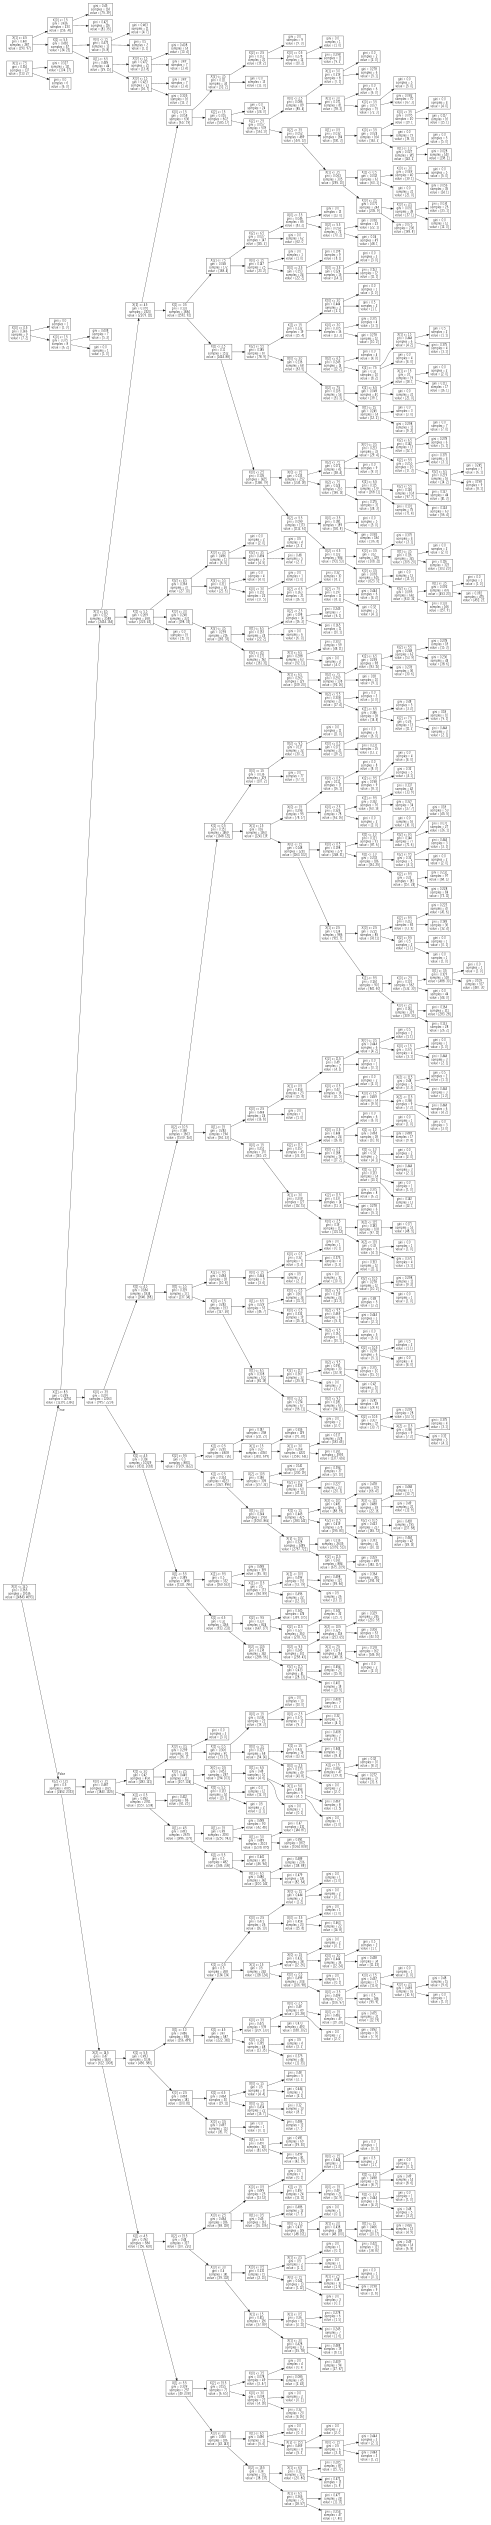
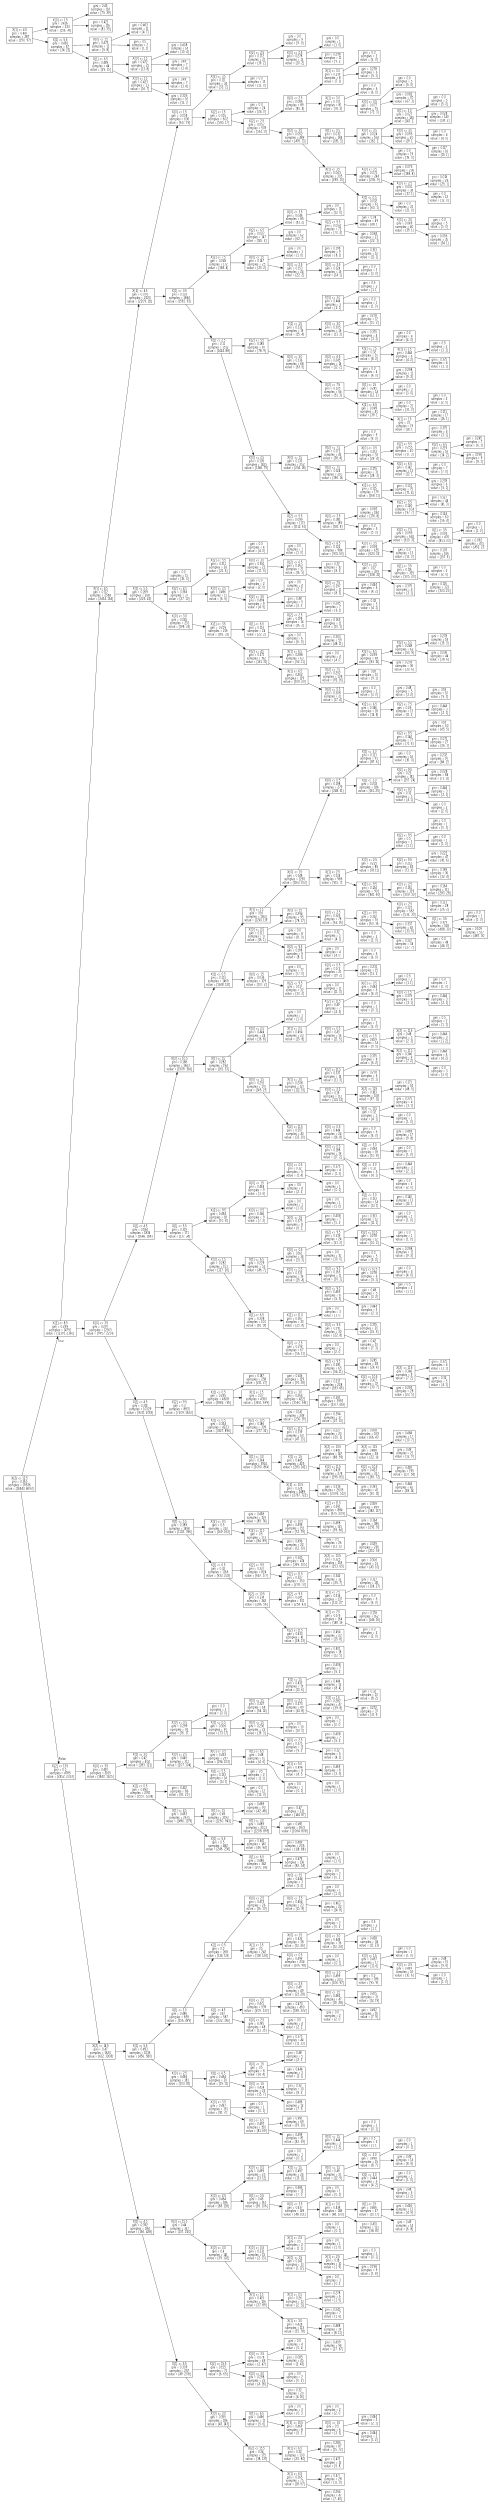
(313, 799) -> (274, 926)
none -> (237, 1216)
(313, 1643) -> (313, 1599)
